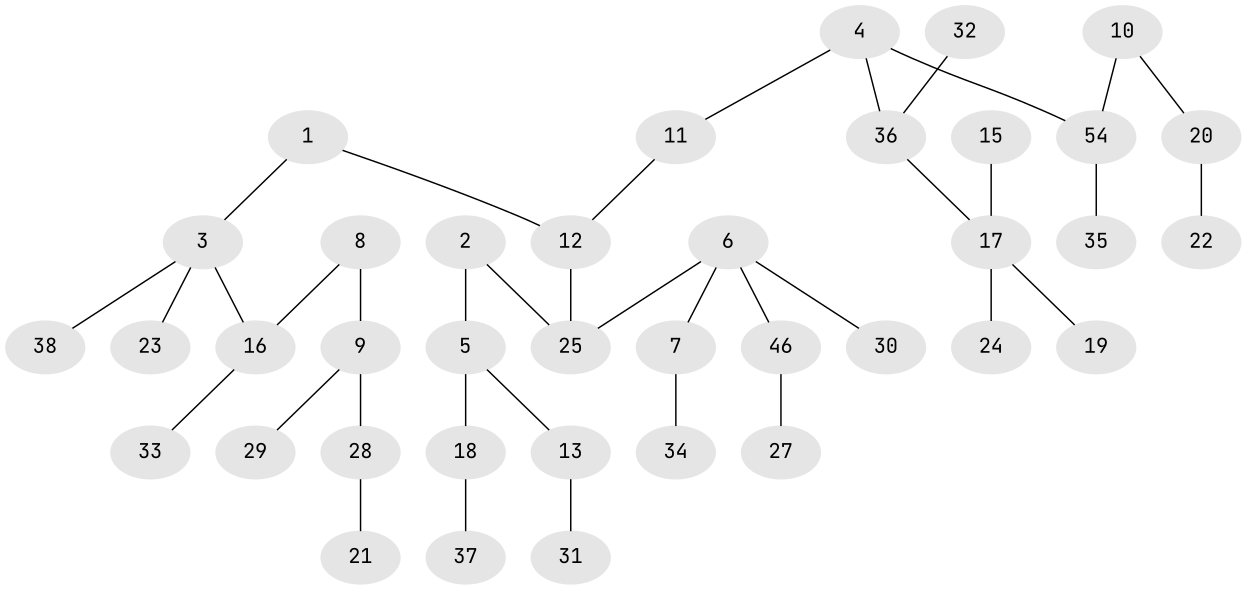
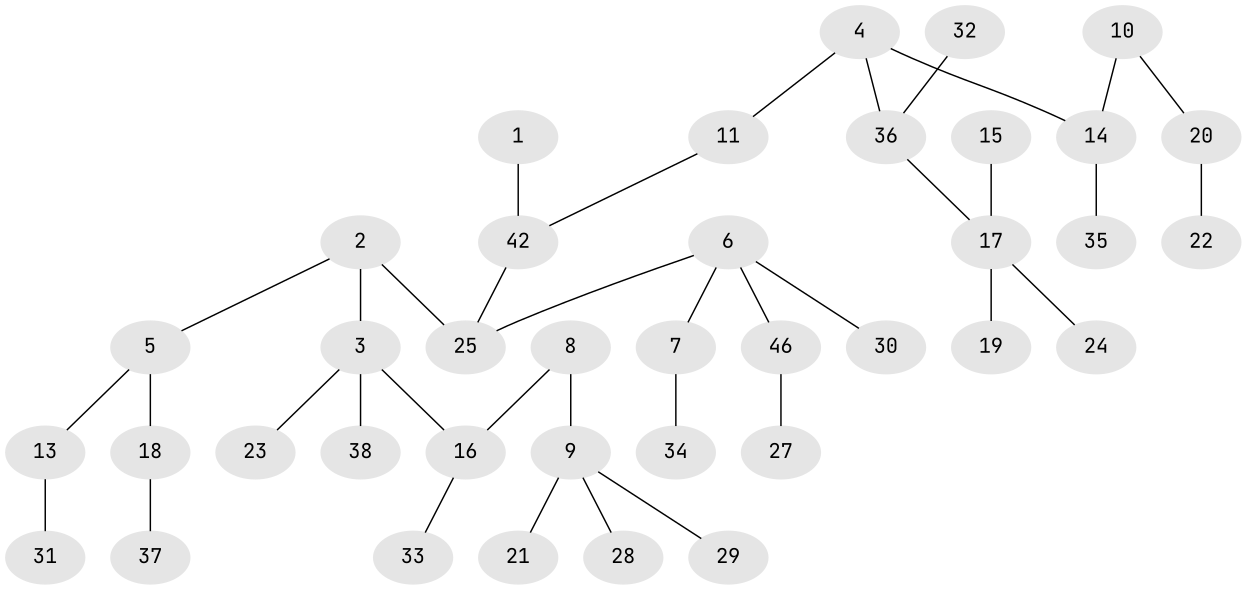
(1096, 137) -> (1096, 137)
(256, 190) -> (361, 295)
(571, 242) -> (518, 242)
(361, 505) -> (544, 505)
